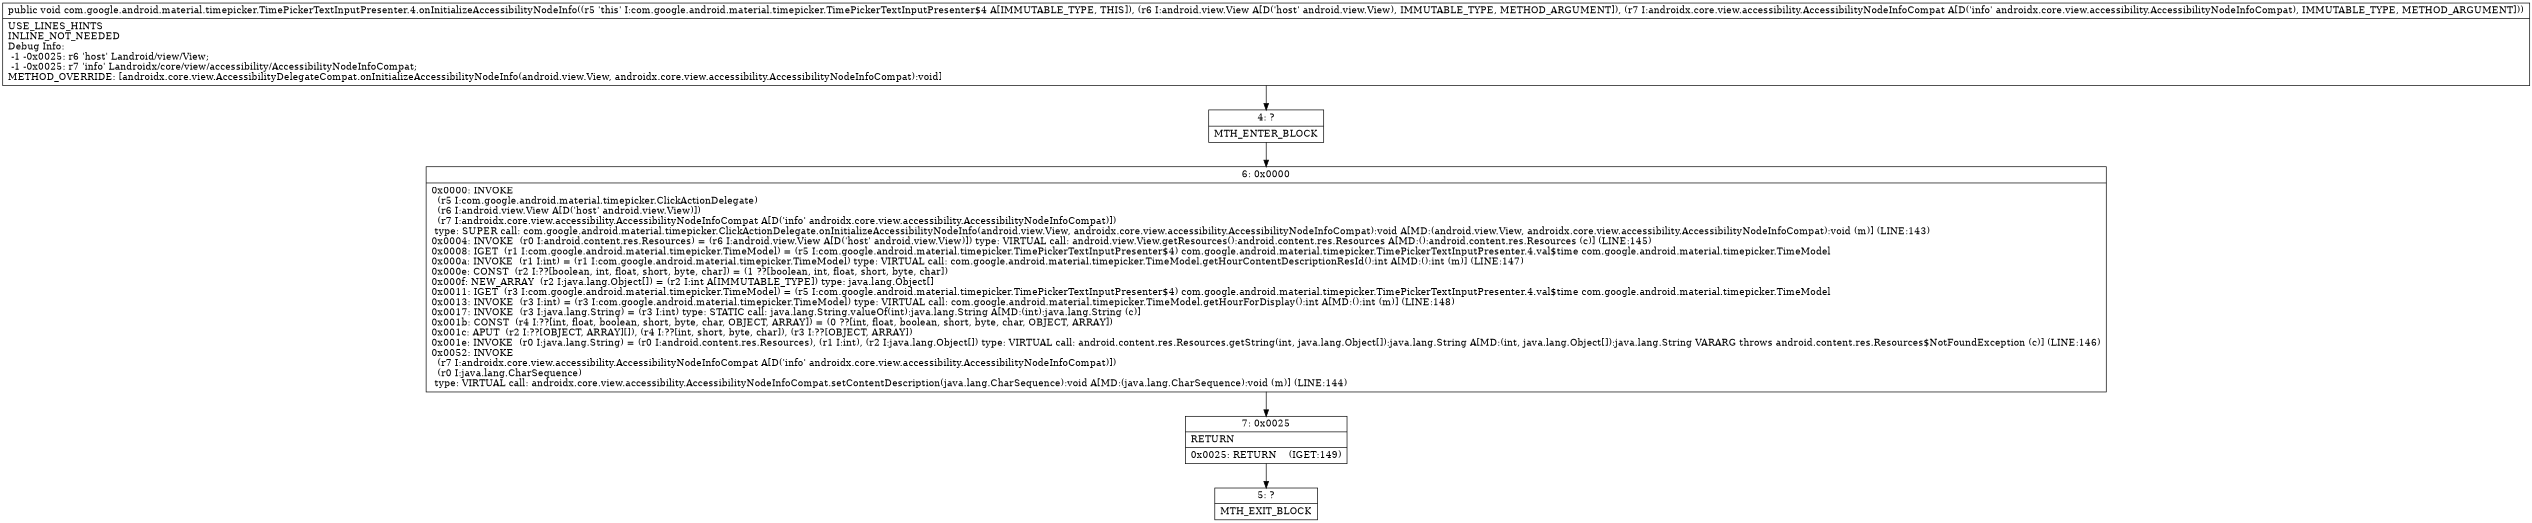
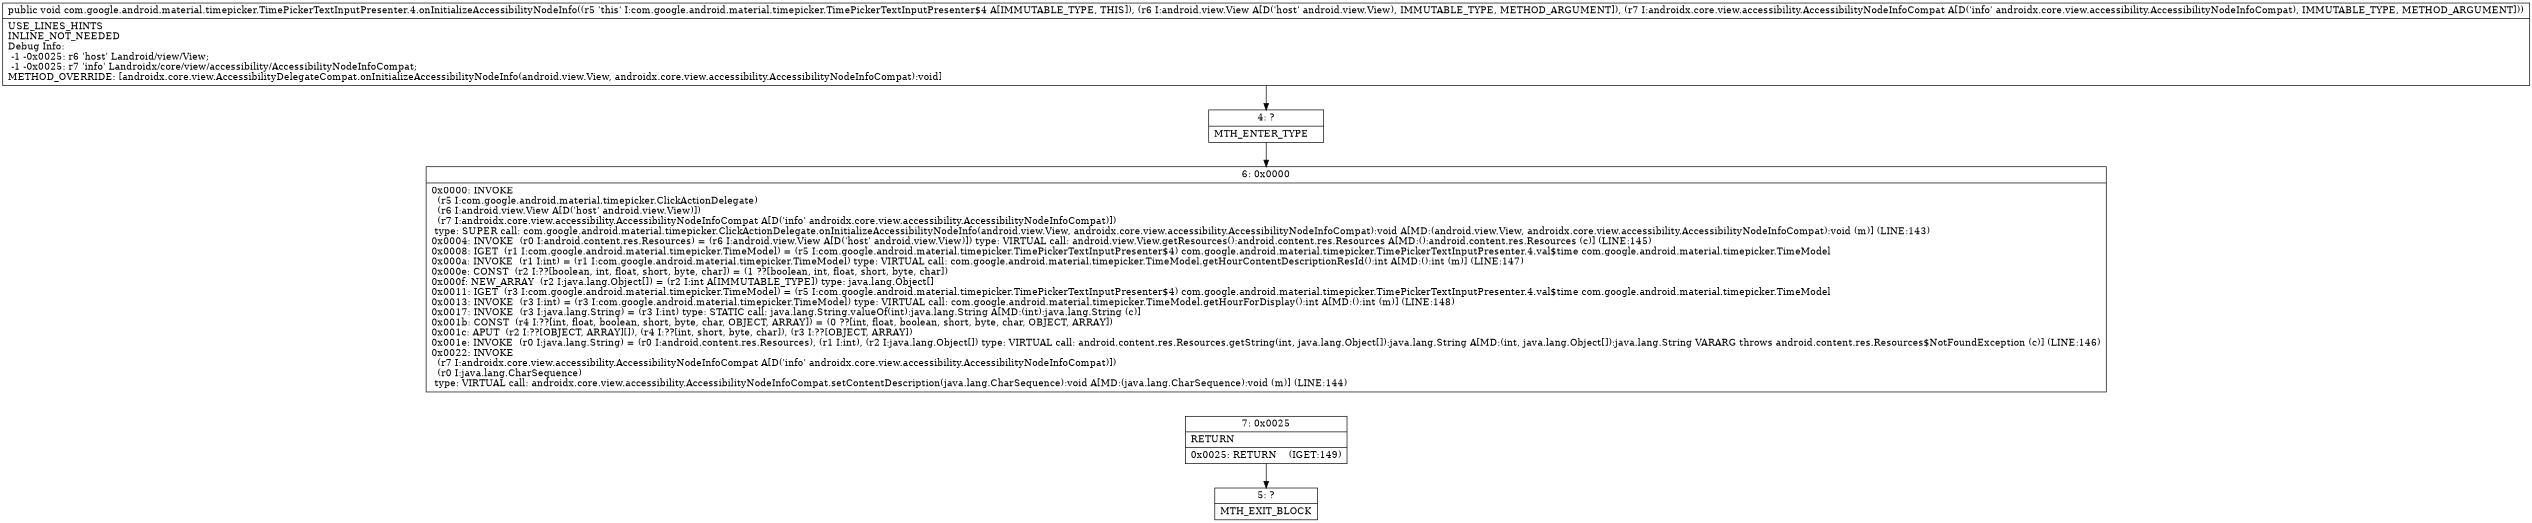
(1266, 134) -> (1261, 134)
(476, 353) -> (476, 353)
(1266, 401) -> none
